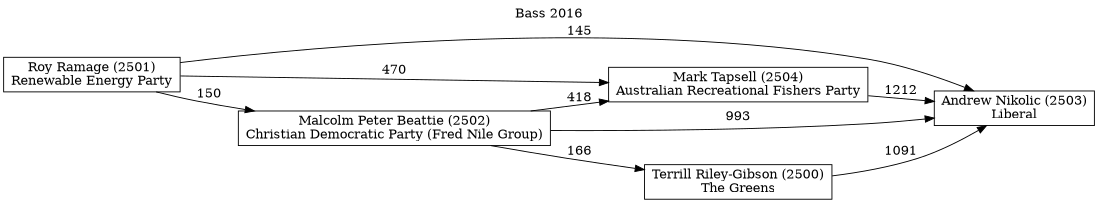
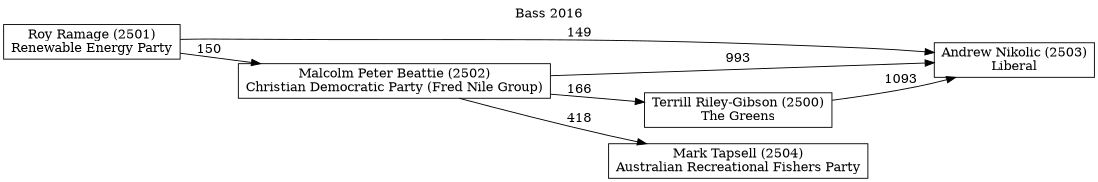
(579, 31) -> (579, 33)
(390, 79) -> none
(897, 98) -> none
(901, 151) -> (901, 80)
